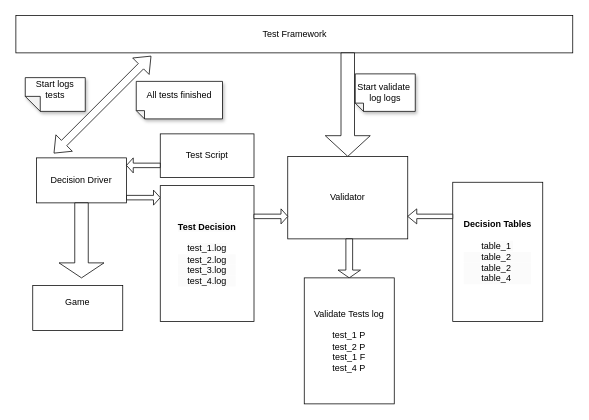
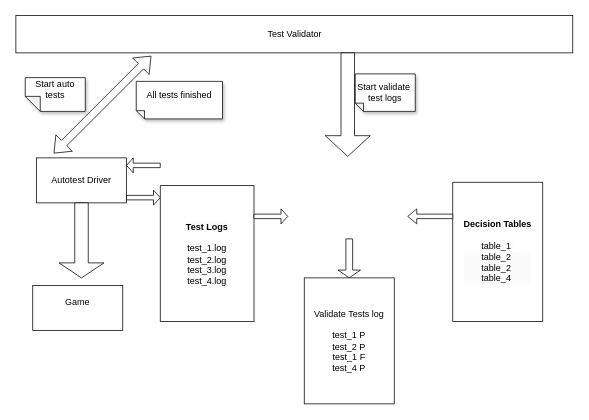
(295, 34) -> (295, 34)
(385, 93) -> (385, 93)
(55, 95) -> (55, 95)
(207, 156) -> none
(81, 180) -> (81, 180)
(348, 198) -> none
(207, 254) -> (207, 254)
